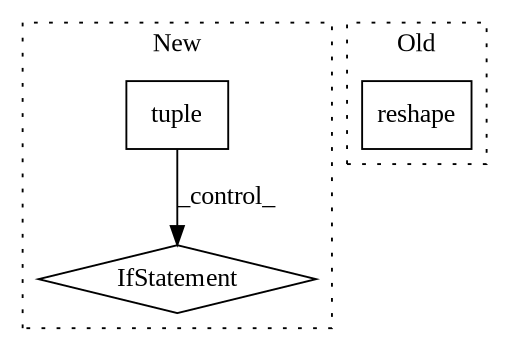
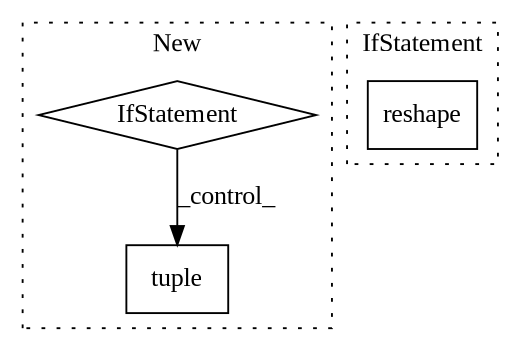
(417, 44) -> (422, 44)
(177, 188) -> (177, 188)
